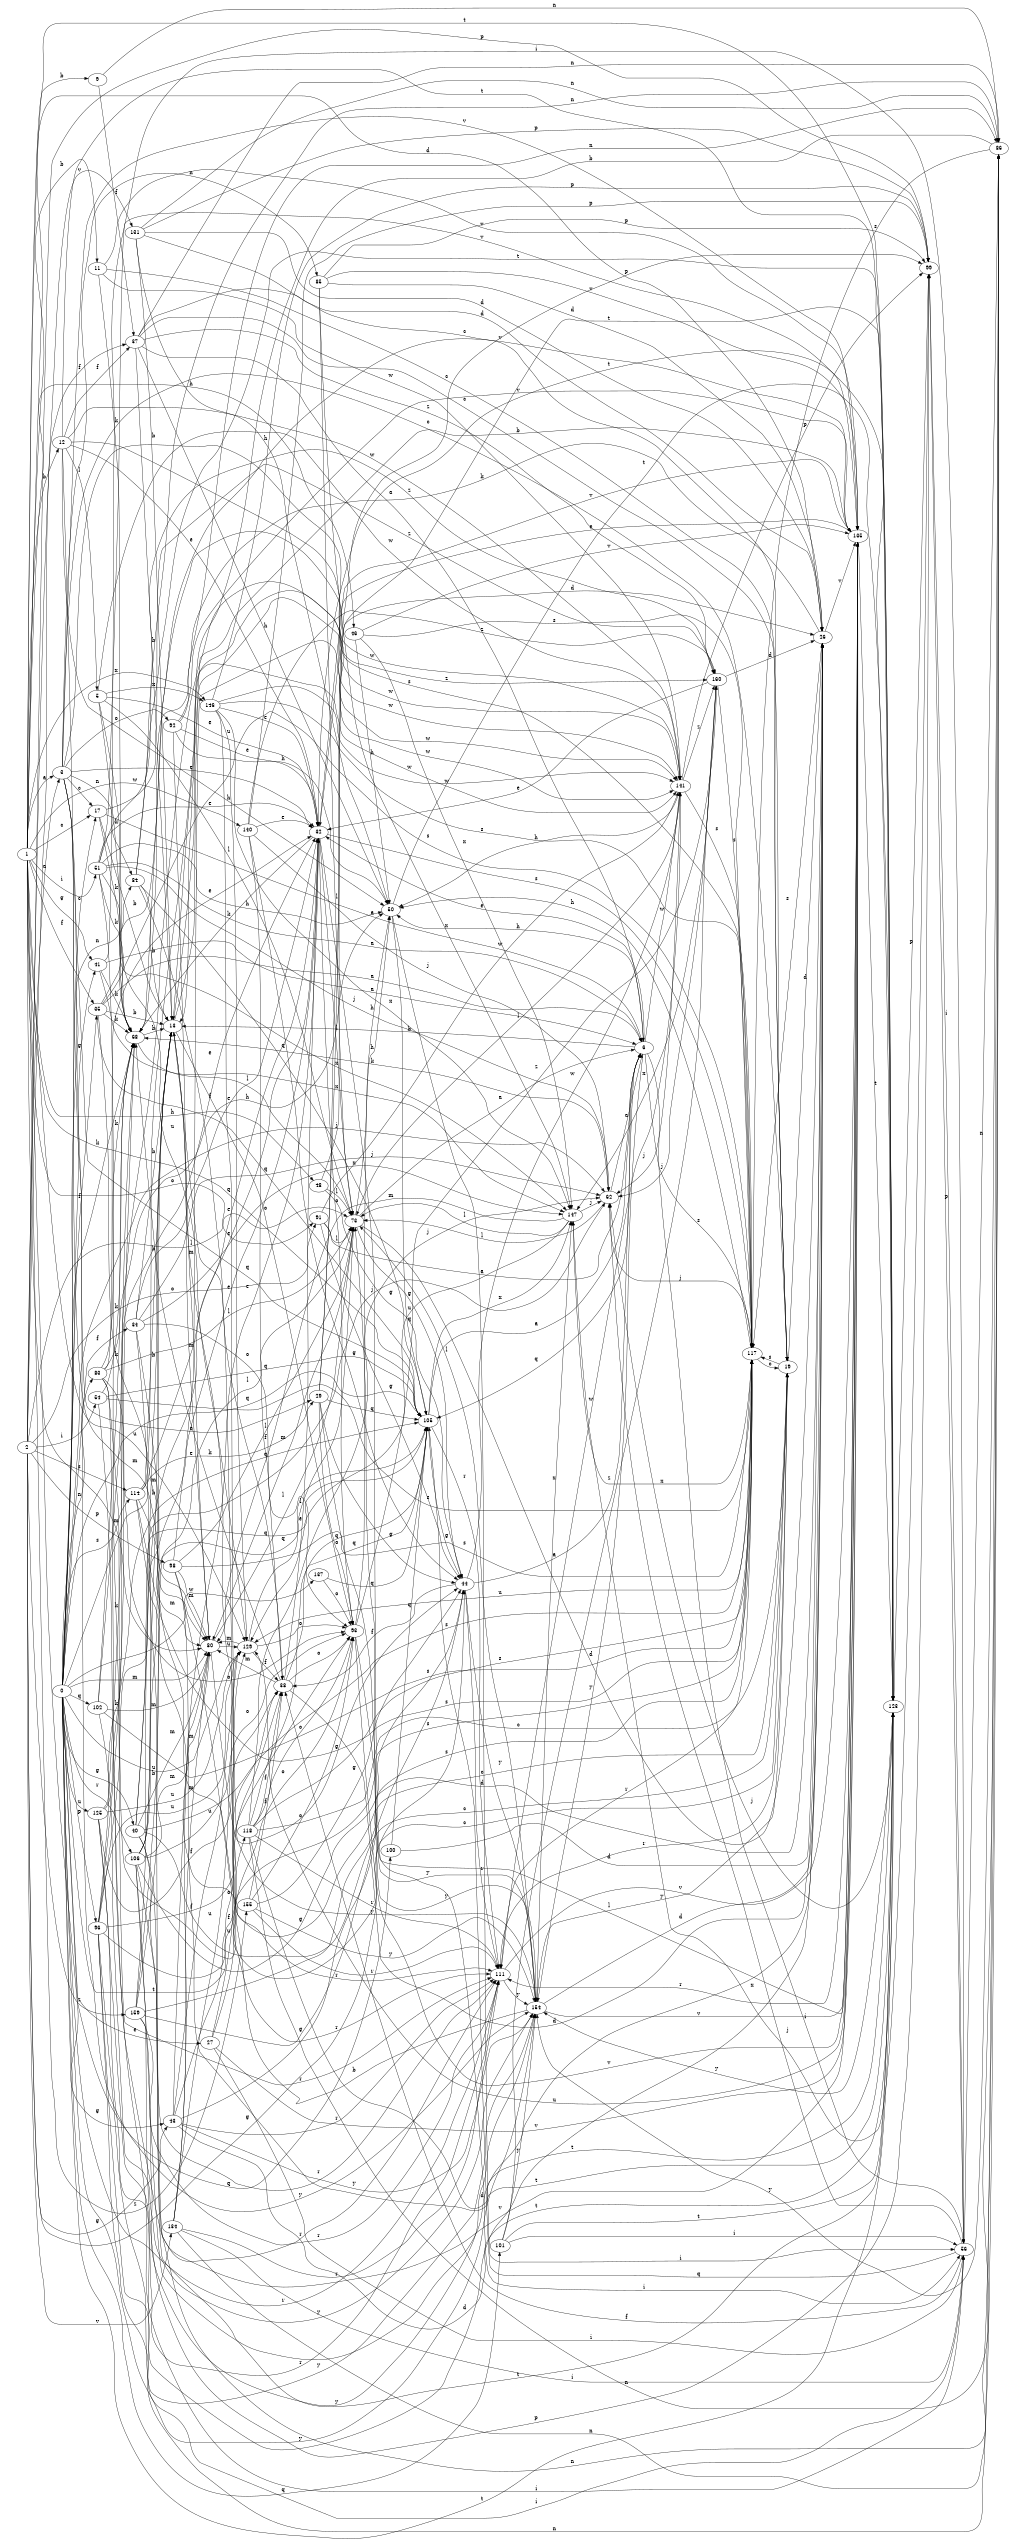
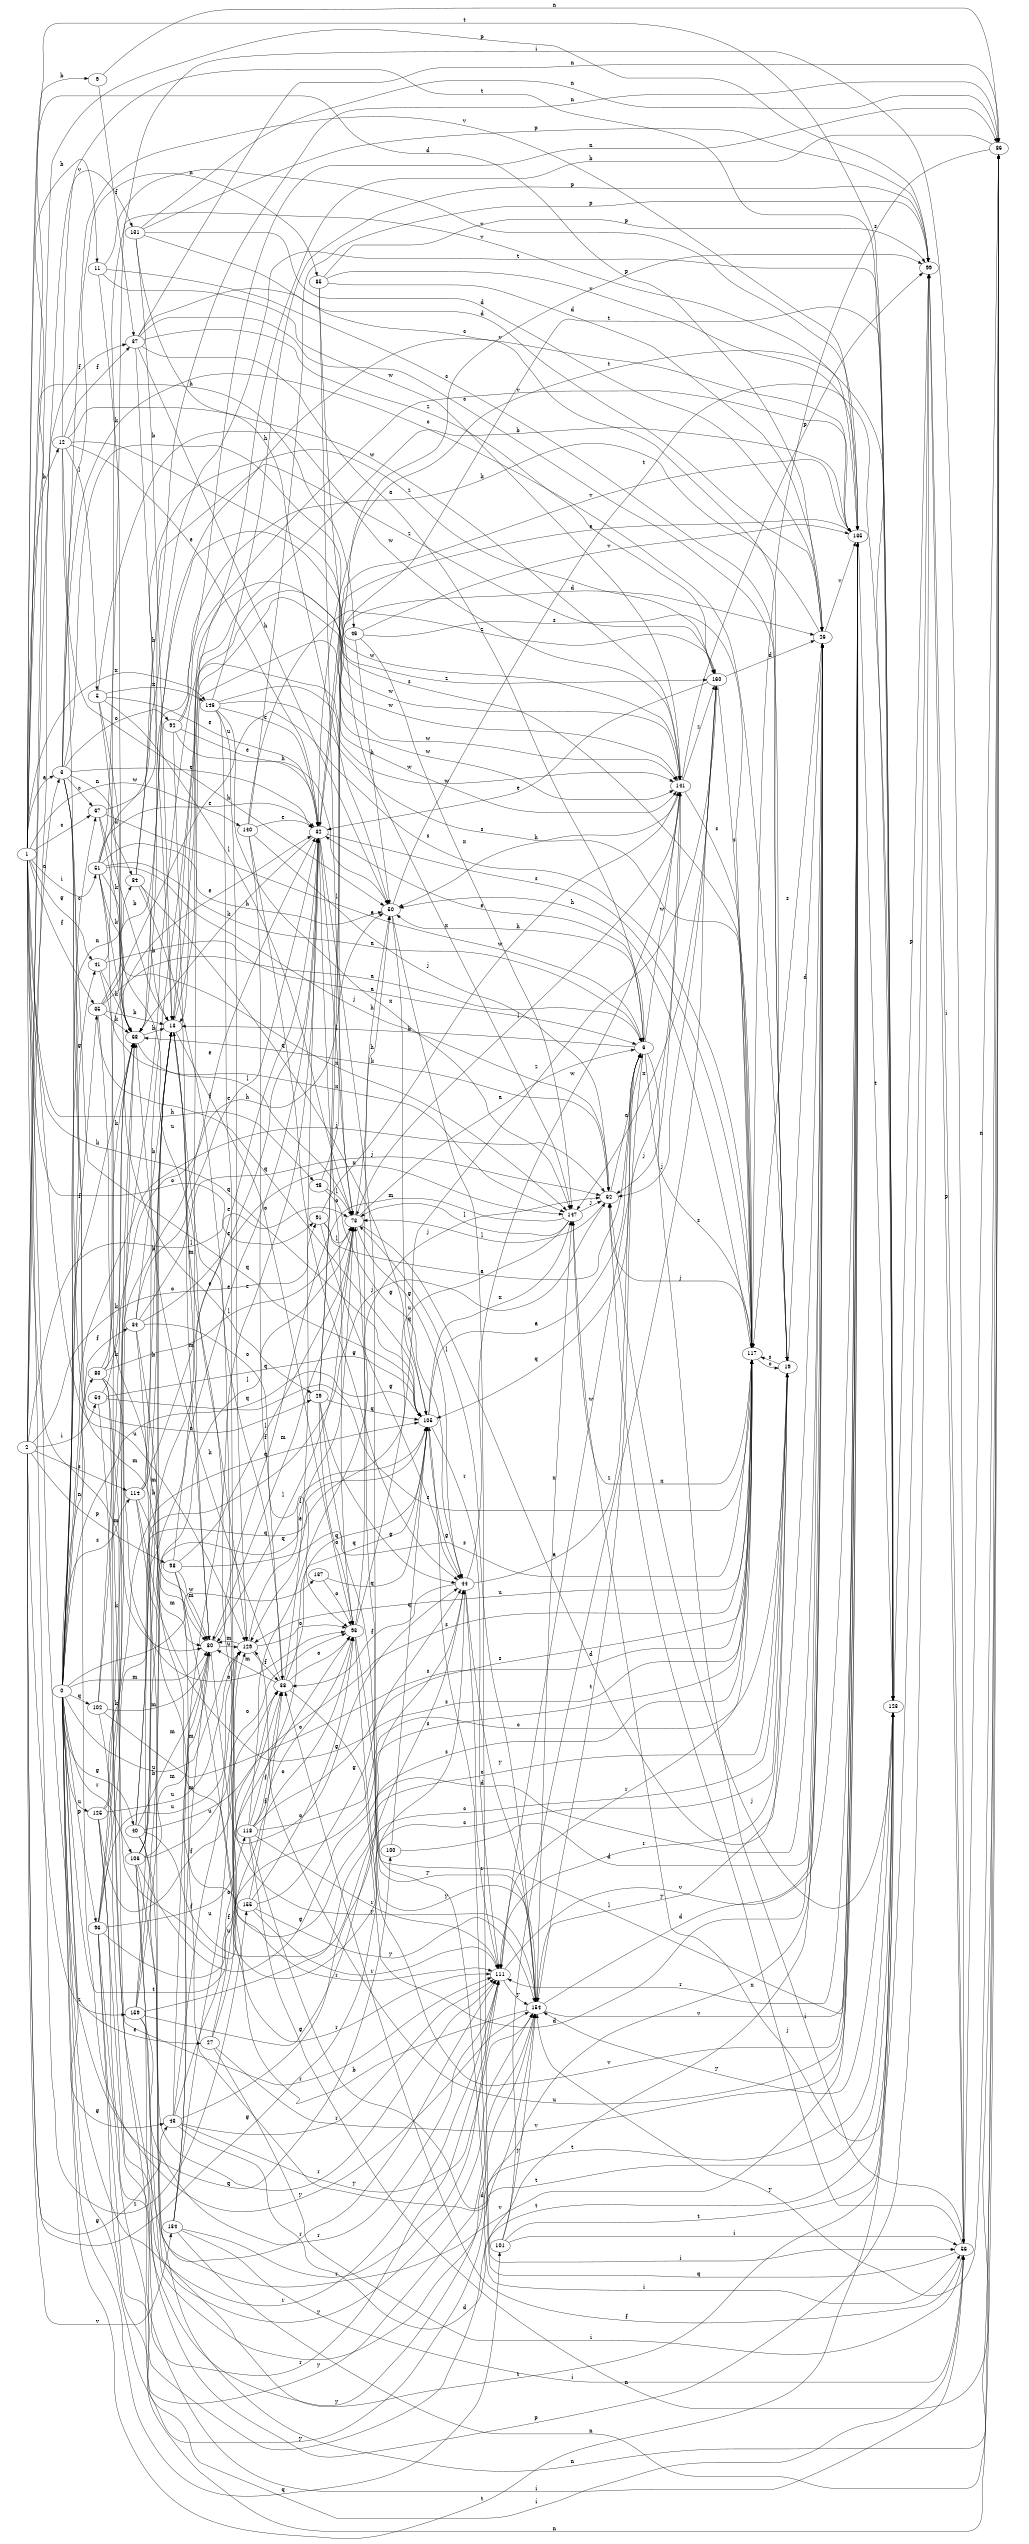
(98, 811) -> (98, 811)
(133, 1512) -> (132, 1165)
(591, 1687) -> (591, 1687)
